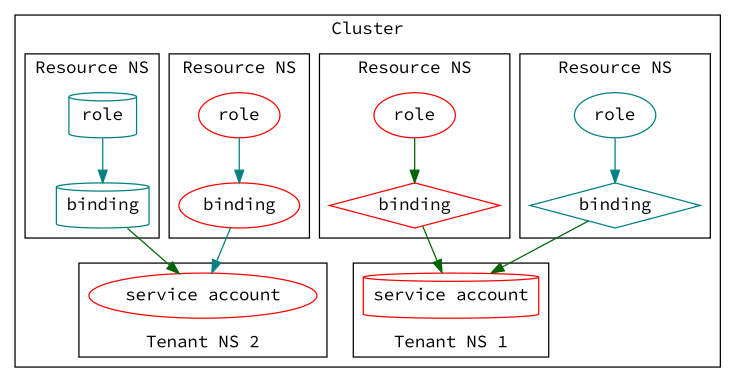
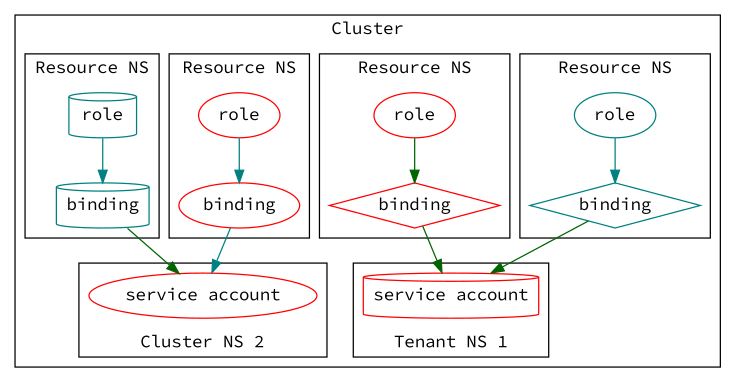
(203, 343) -> (203, 343)
